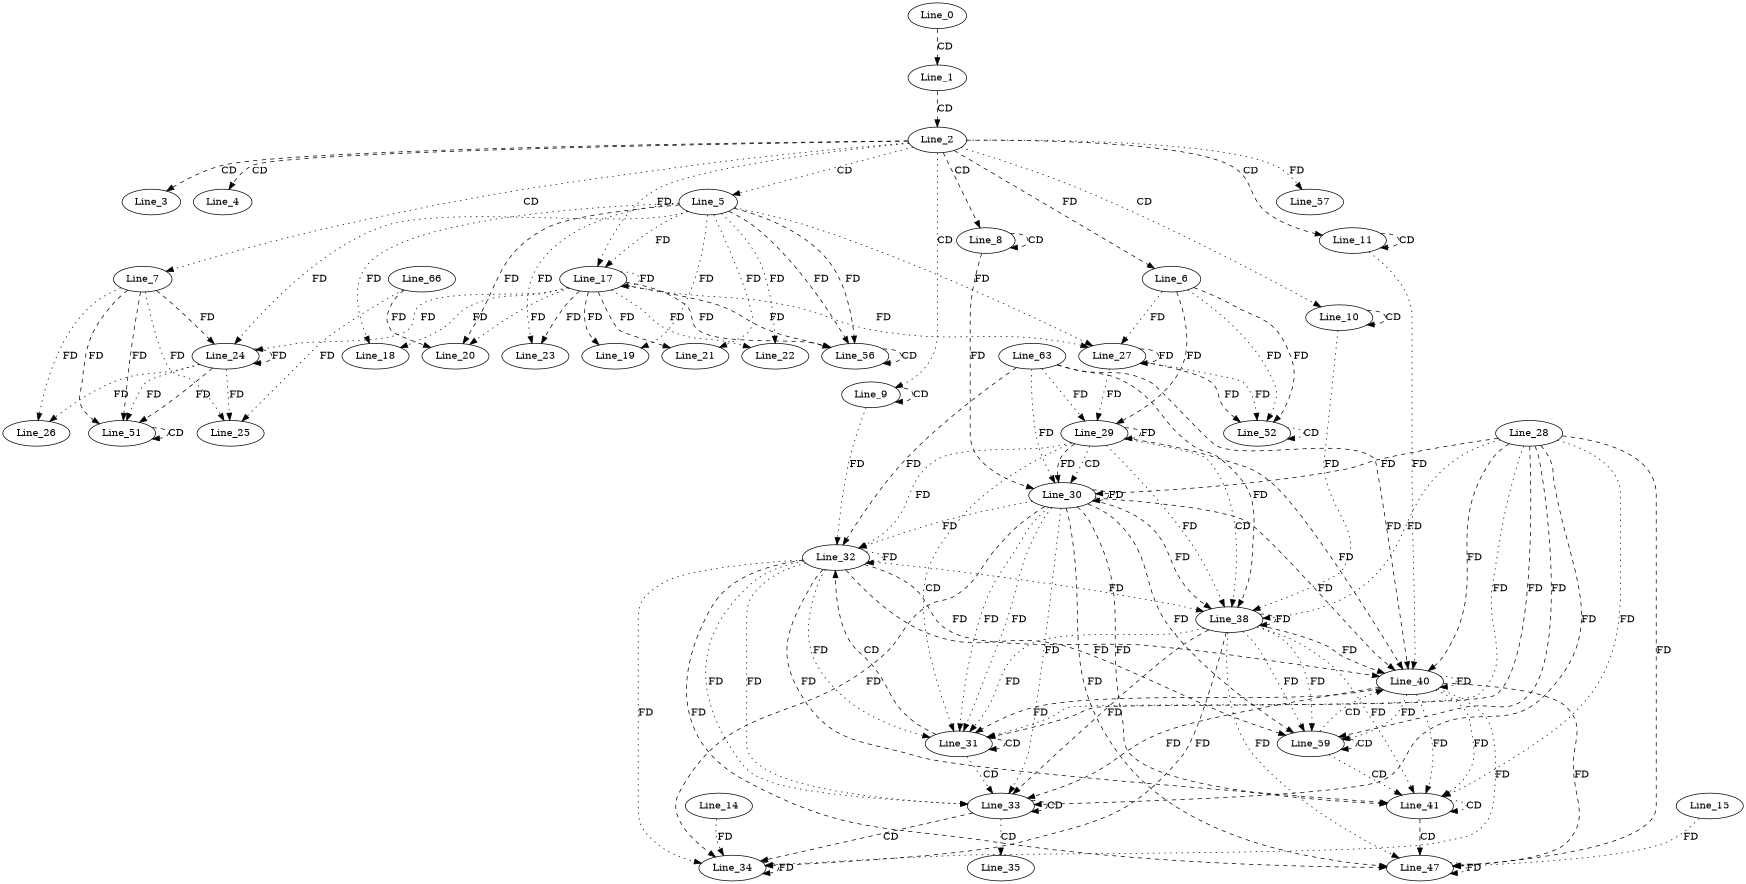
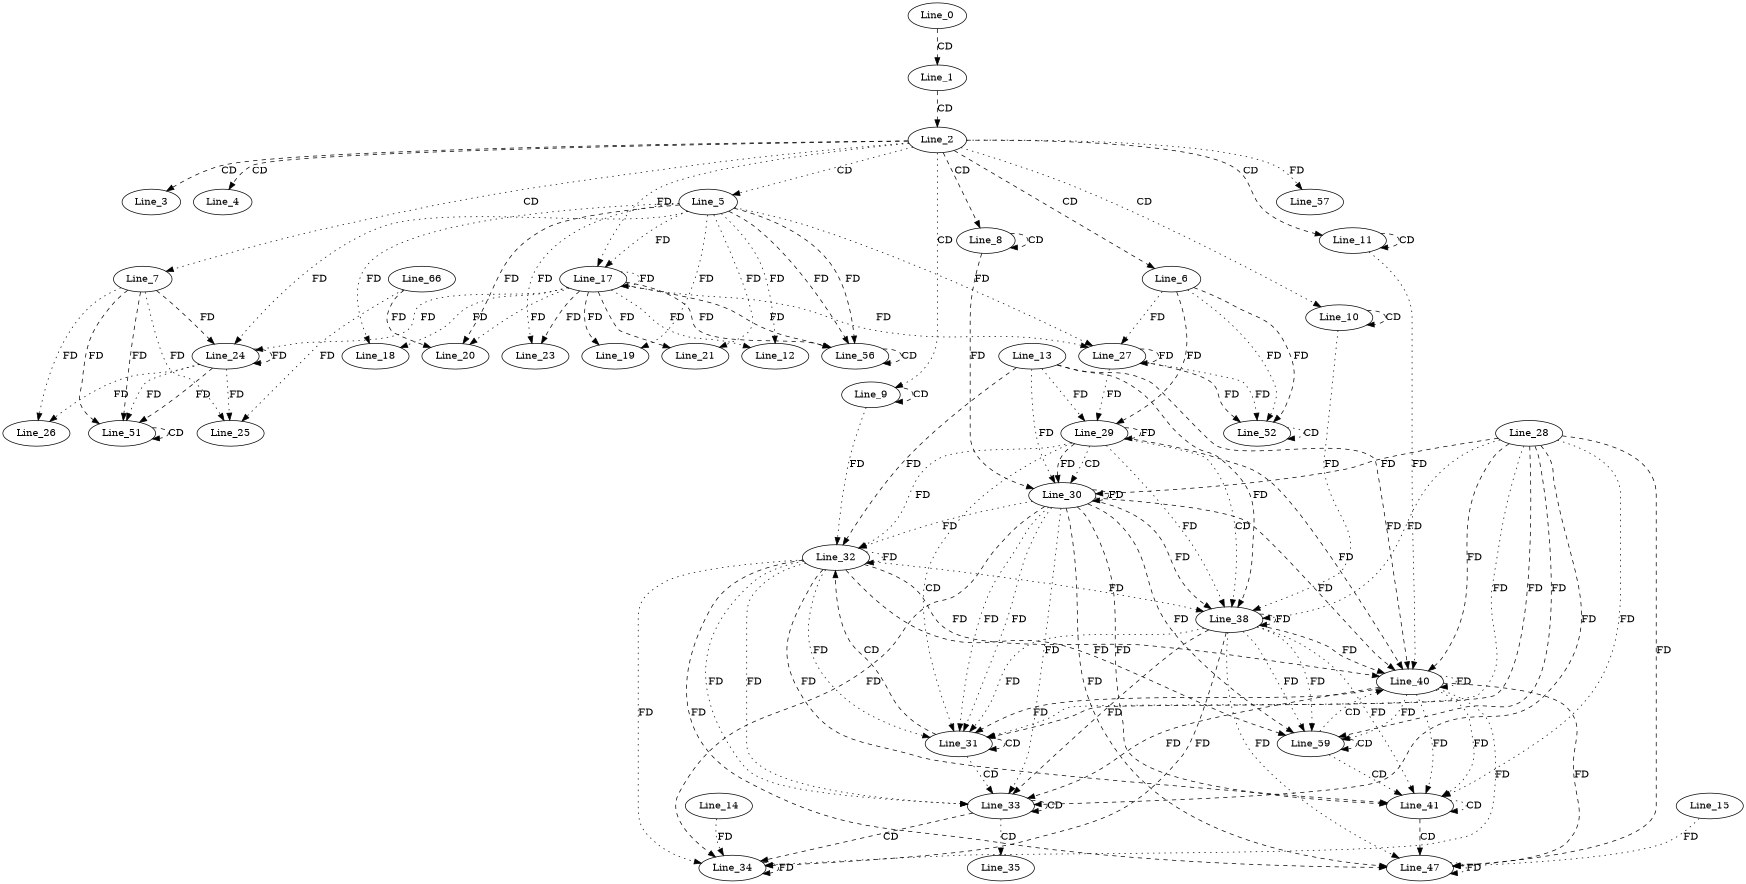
(1070, 202) -> (1070, 202)
(775, 356) -> (775, 356)
(1032, 356) -> (1032, 356)
